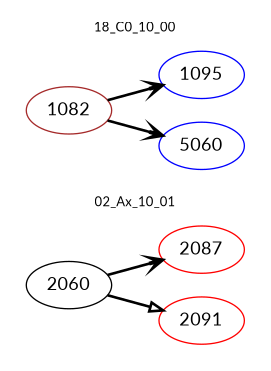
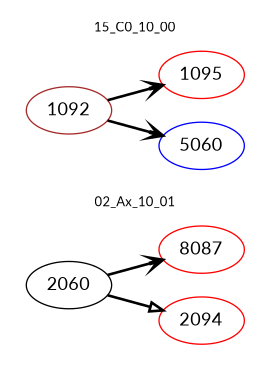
(135, 28) -> (135, 28)
(202, 75) -> (202, 75)
(69, 110) -> (69, 110)
(202, 250) -> (202, 250)
(202, 321) -> (202, 321)
